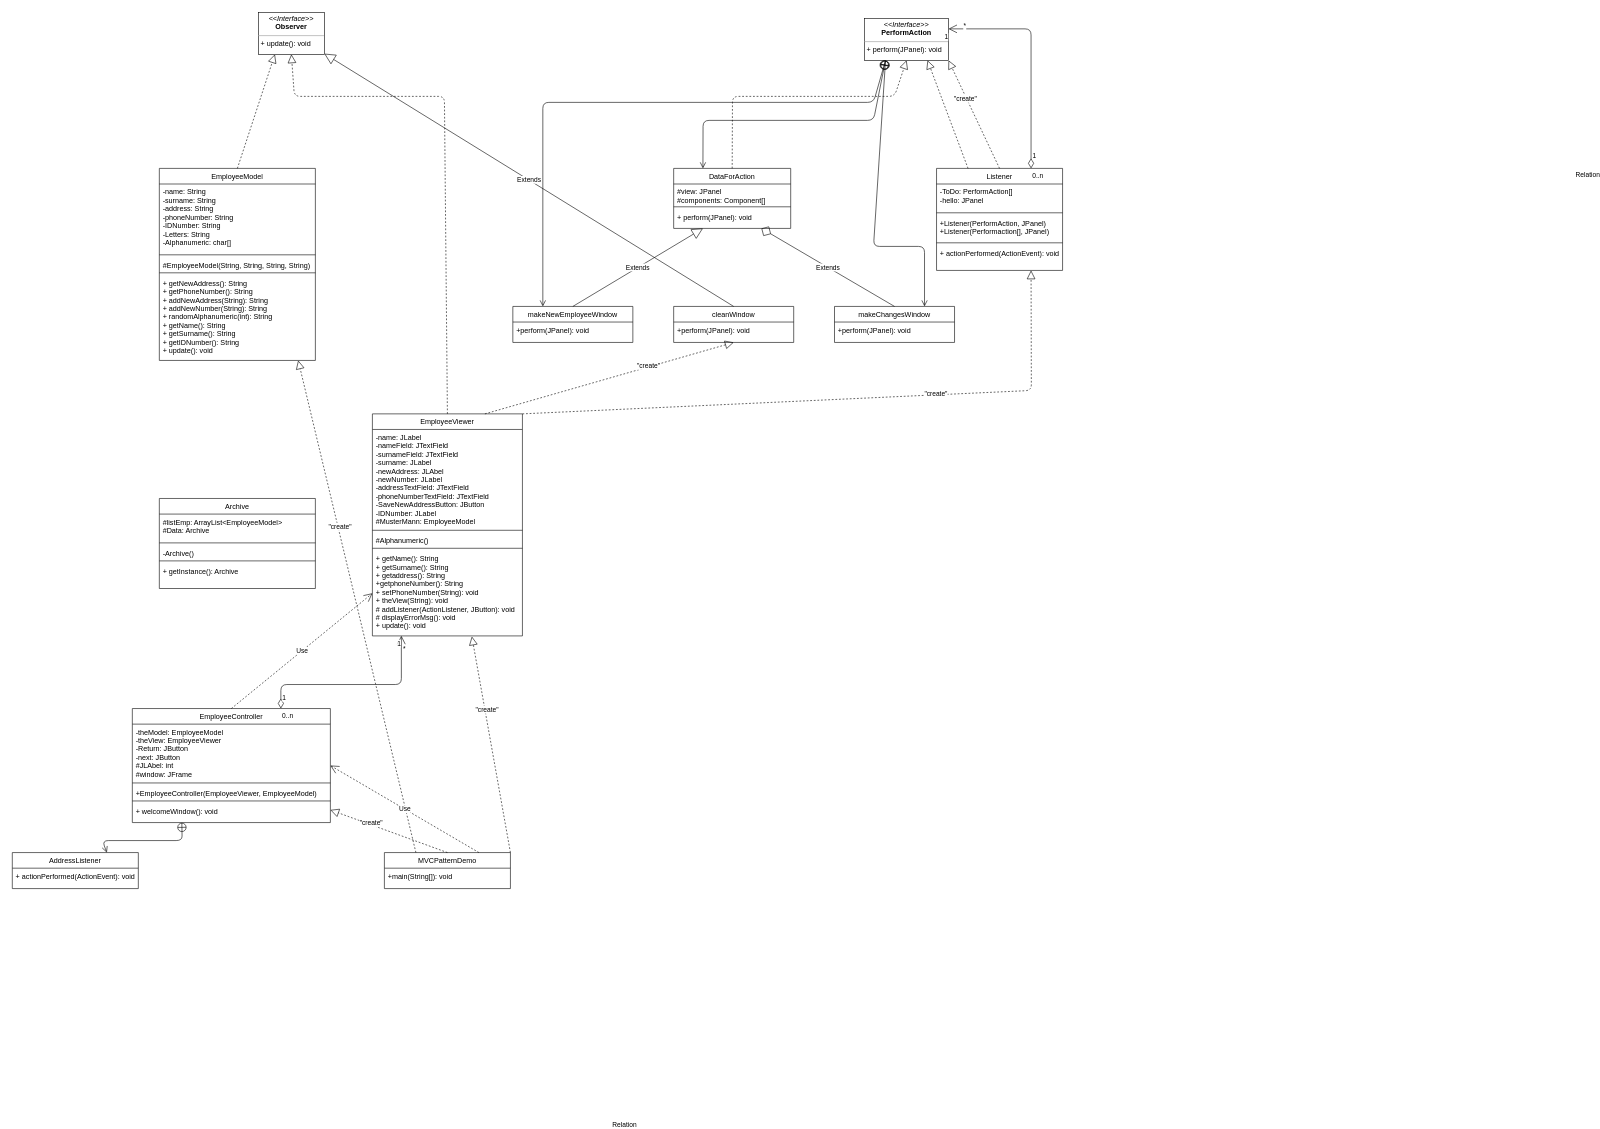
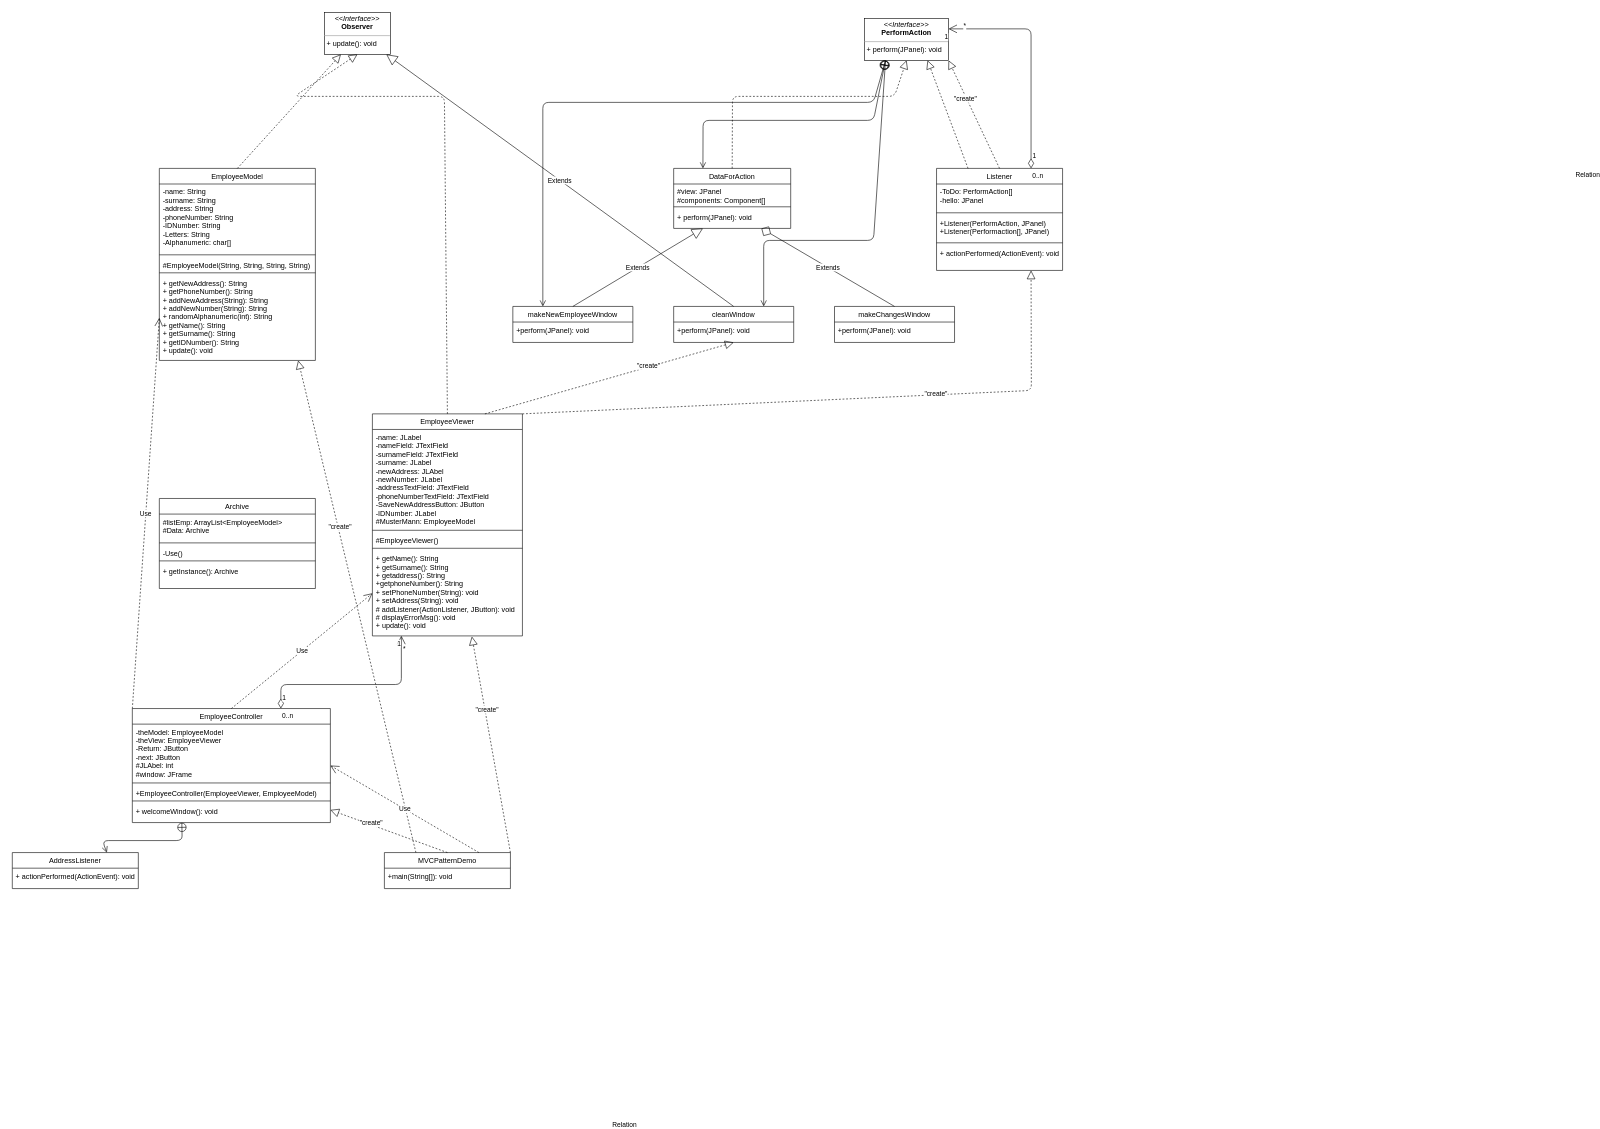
(291, 33) -> (357, 33)
none -> (829, 240)
(923, 248) -> none
none -> (145, 527)
(404, 541) -> (408, 541)
(182, 553) -> (175, 553)
(410, 559) -> (410, 559)
